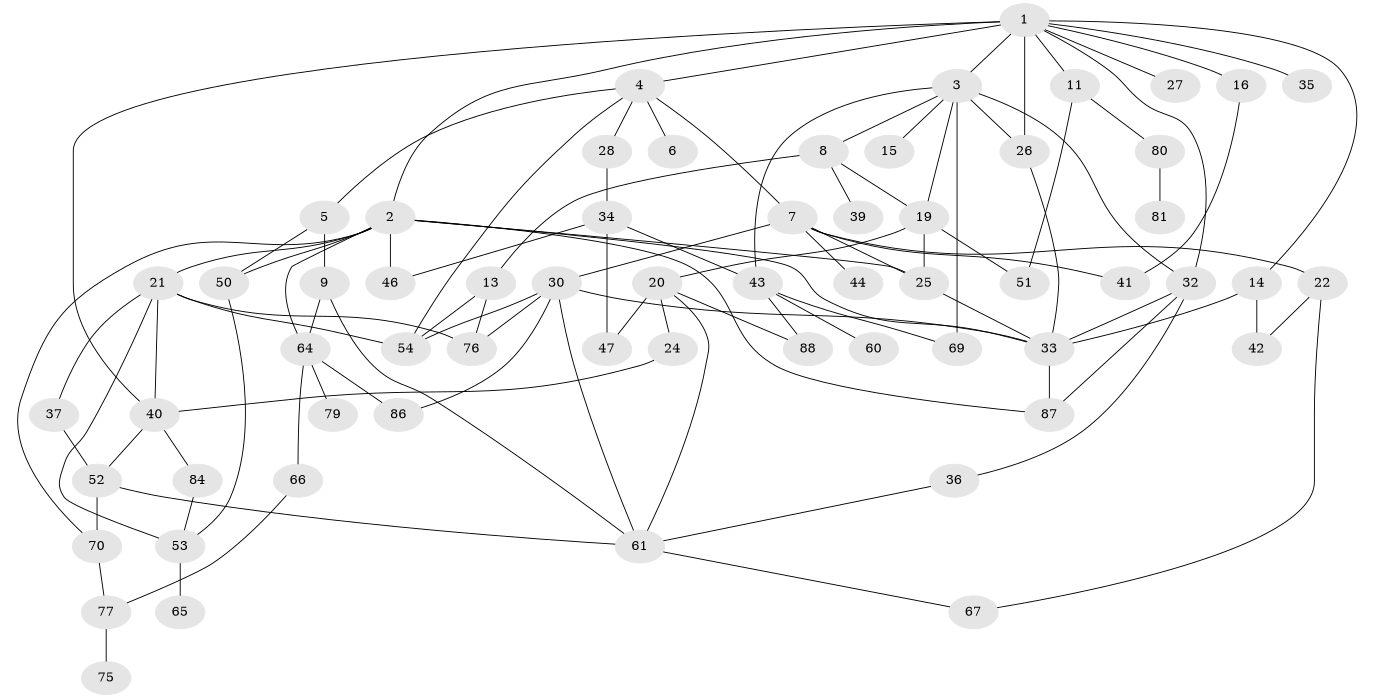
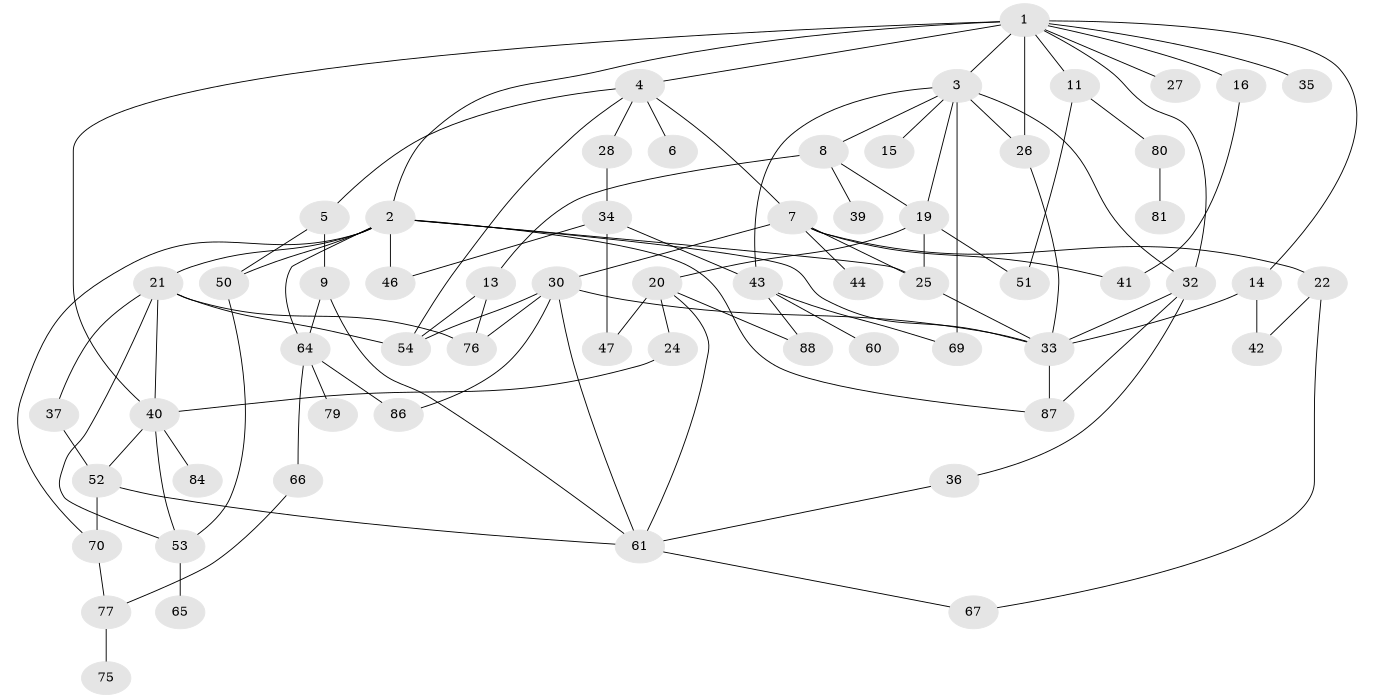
(189, 514) -> (162, 481)
